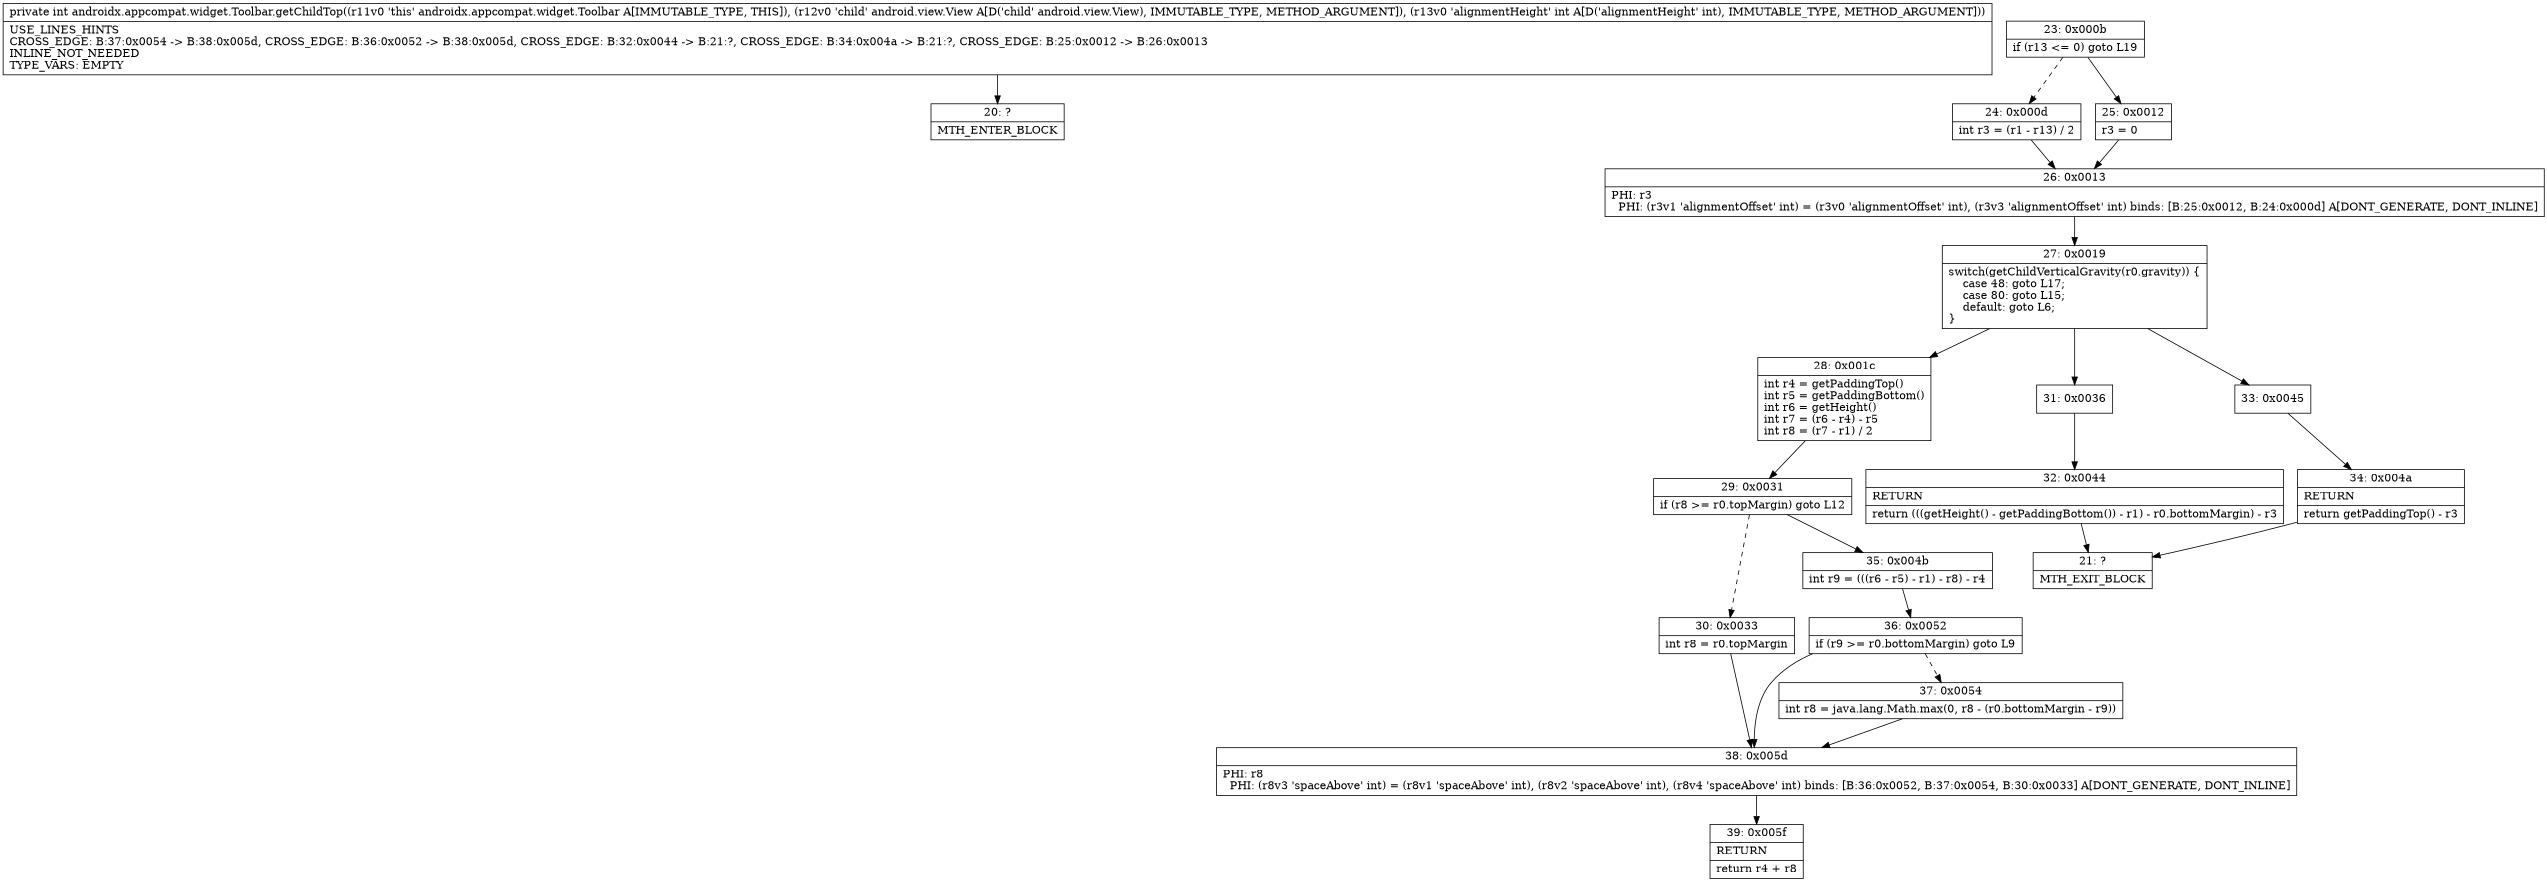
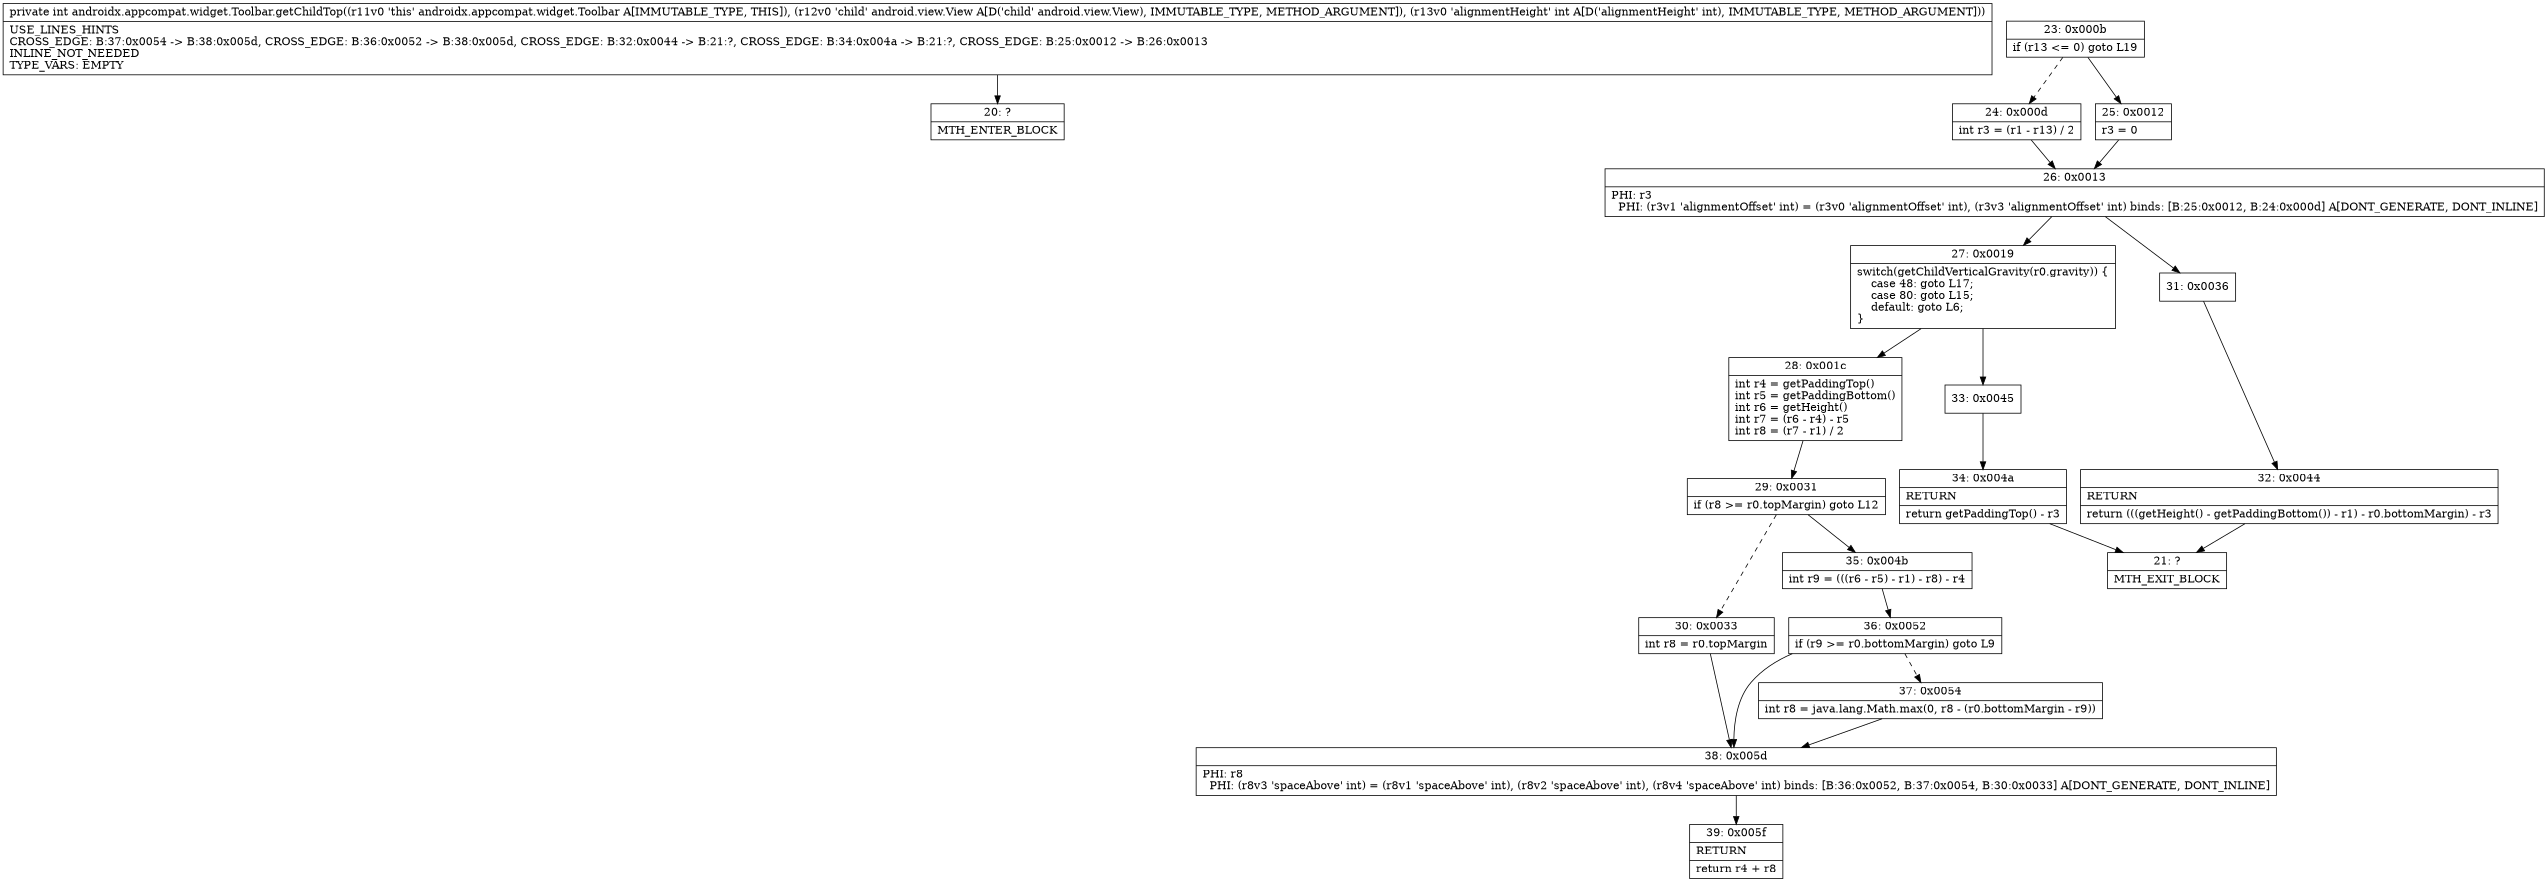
(2075, 353) -> (2139, 242)
